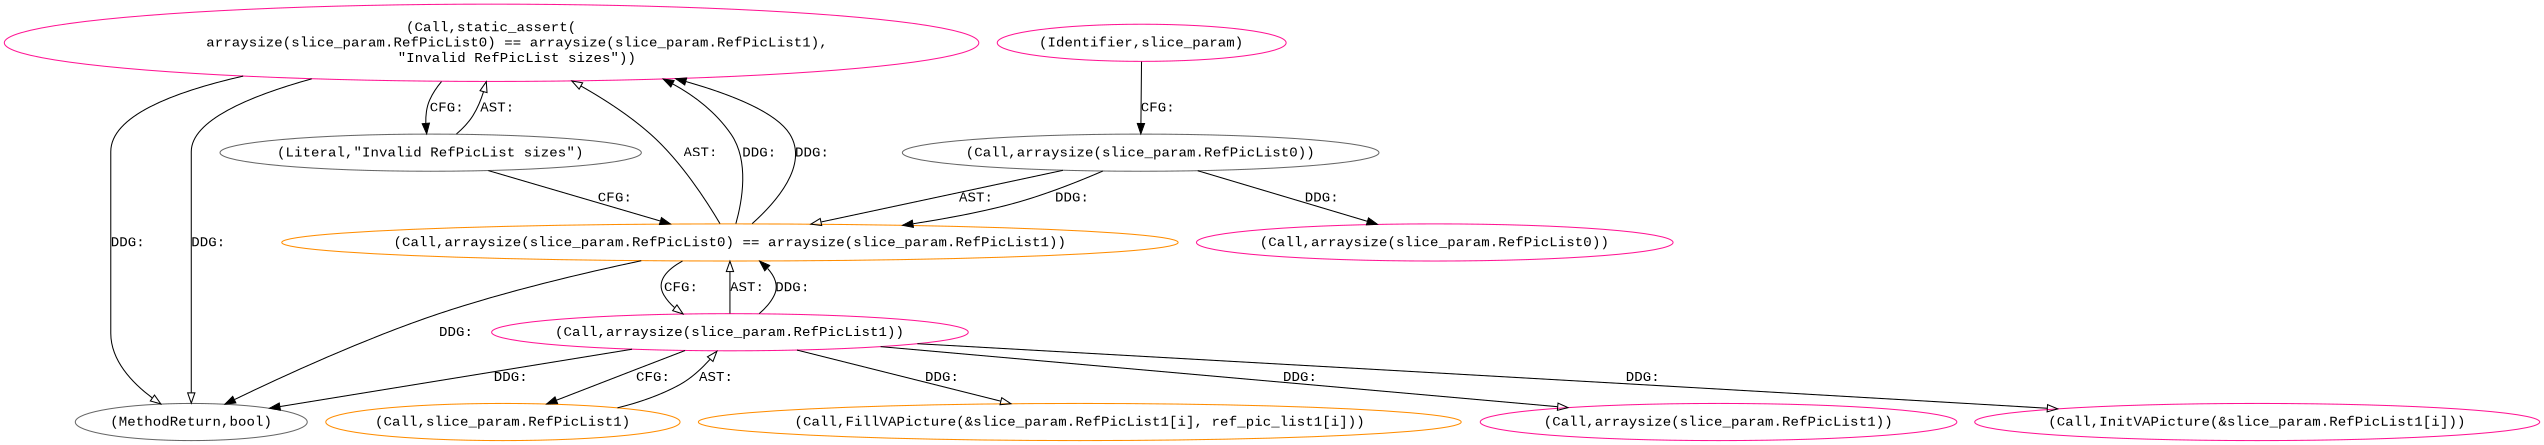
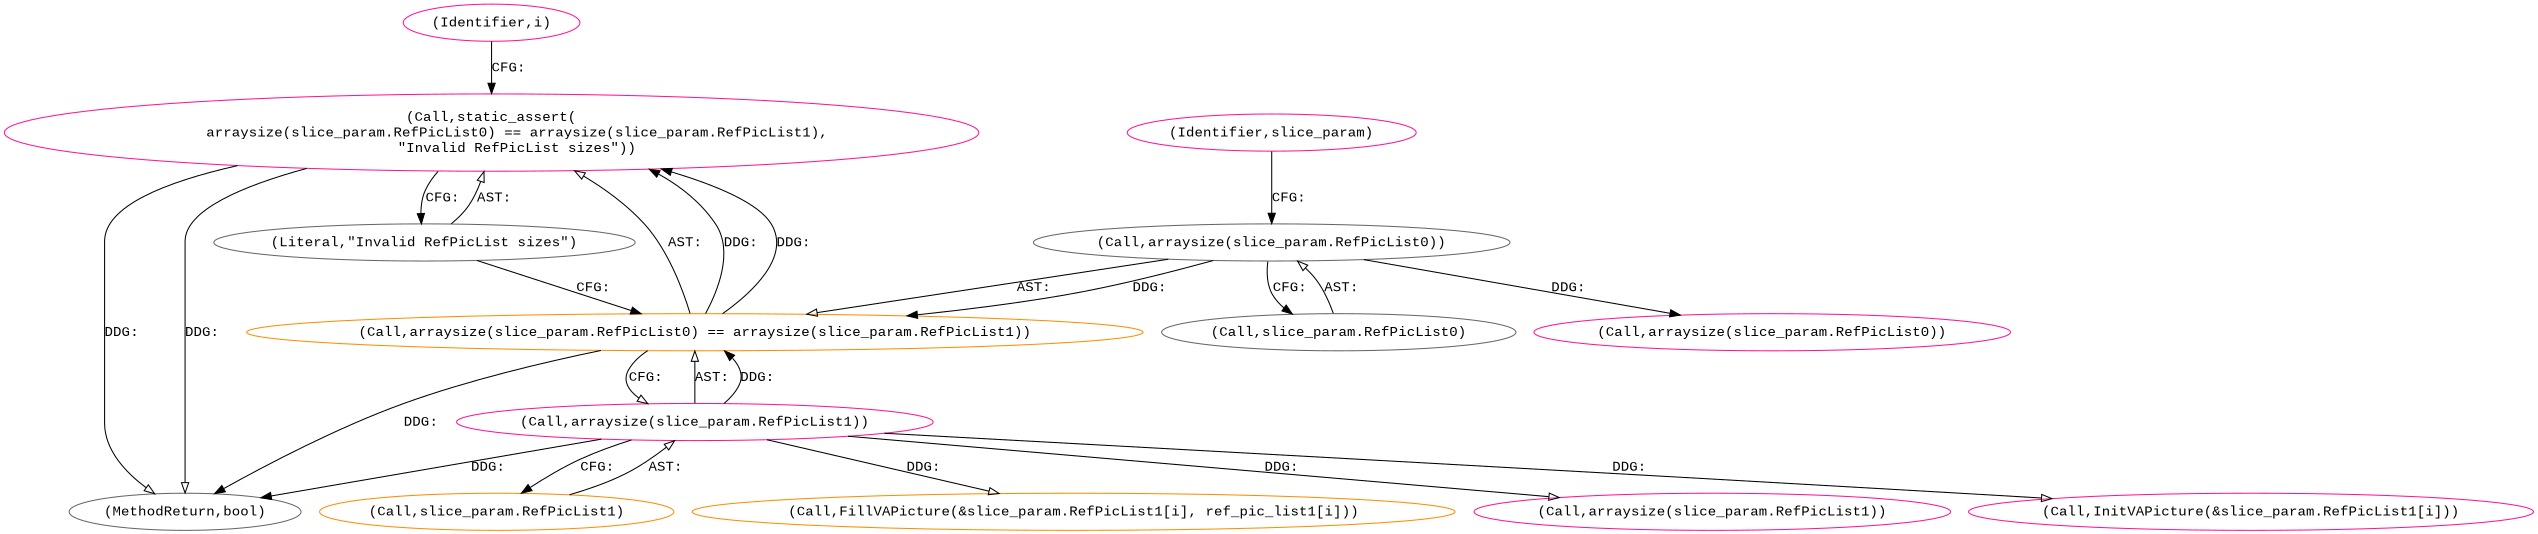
none -> (492, 23)
none -> (1339, 332)
